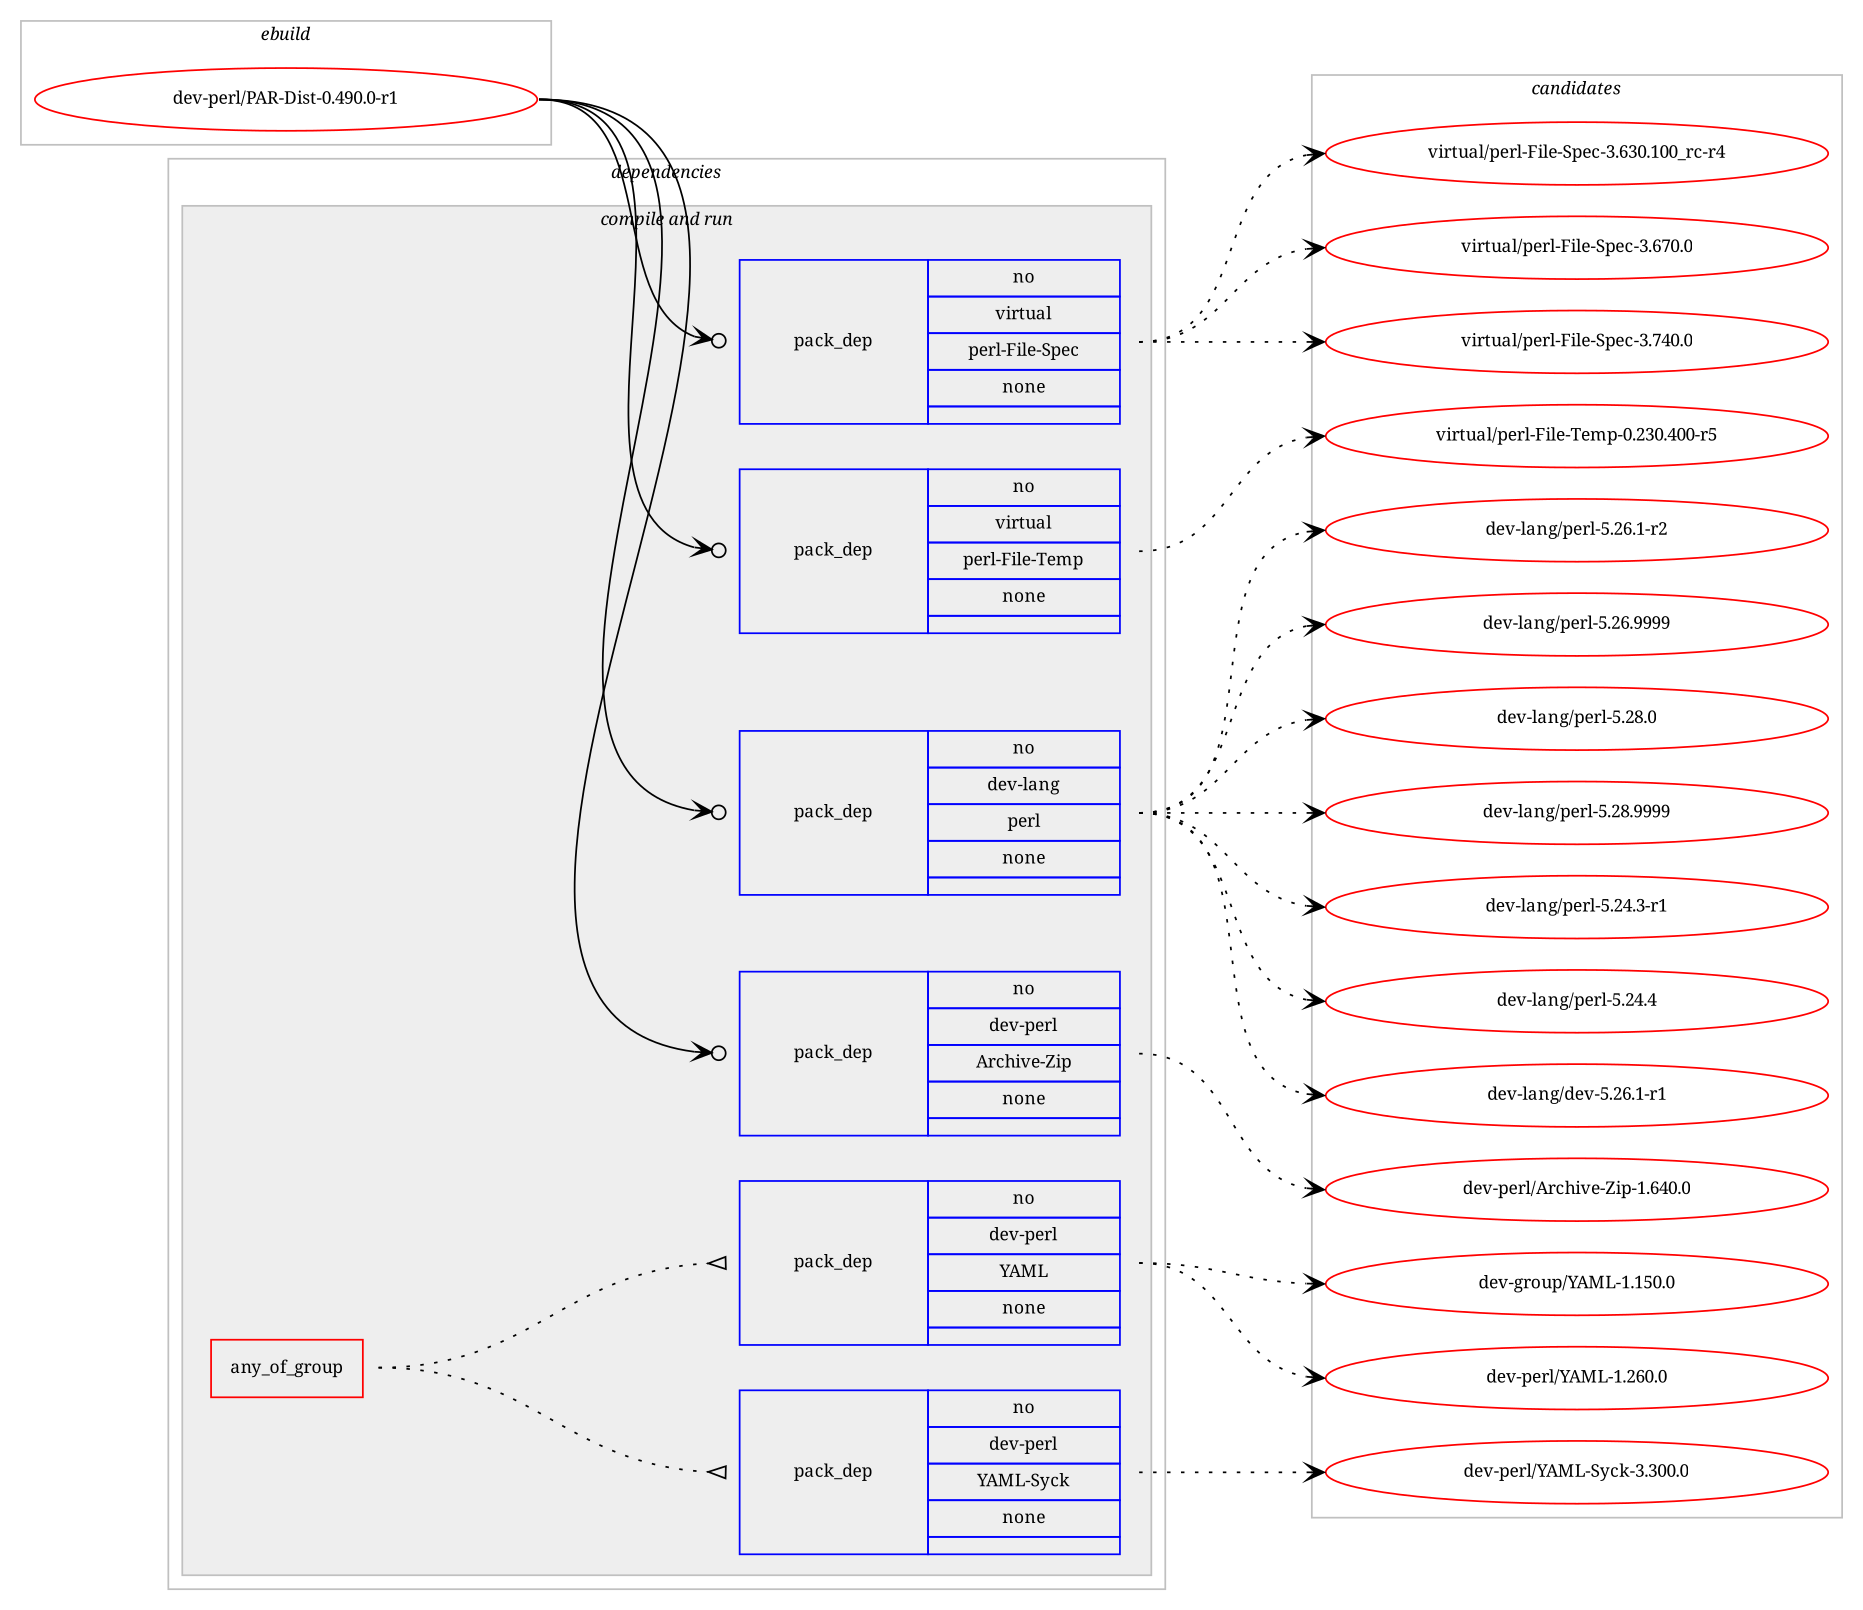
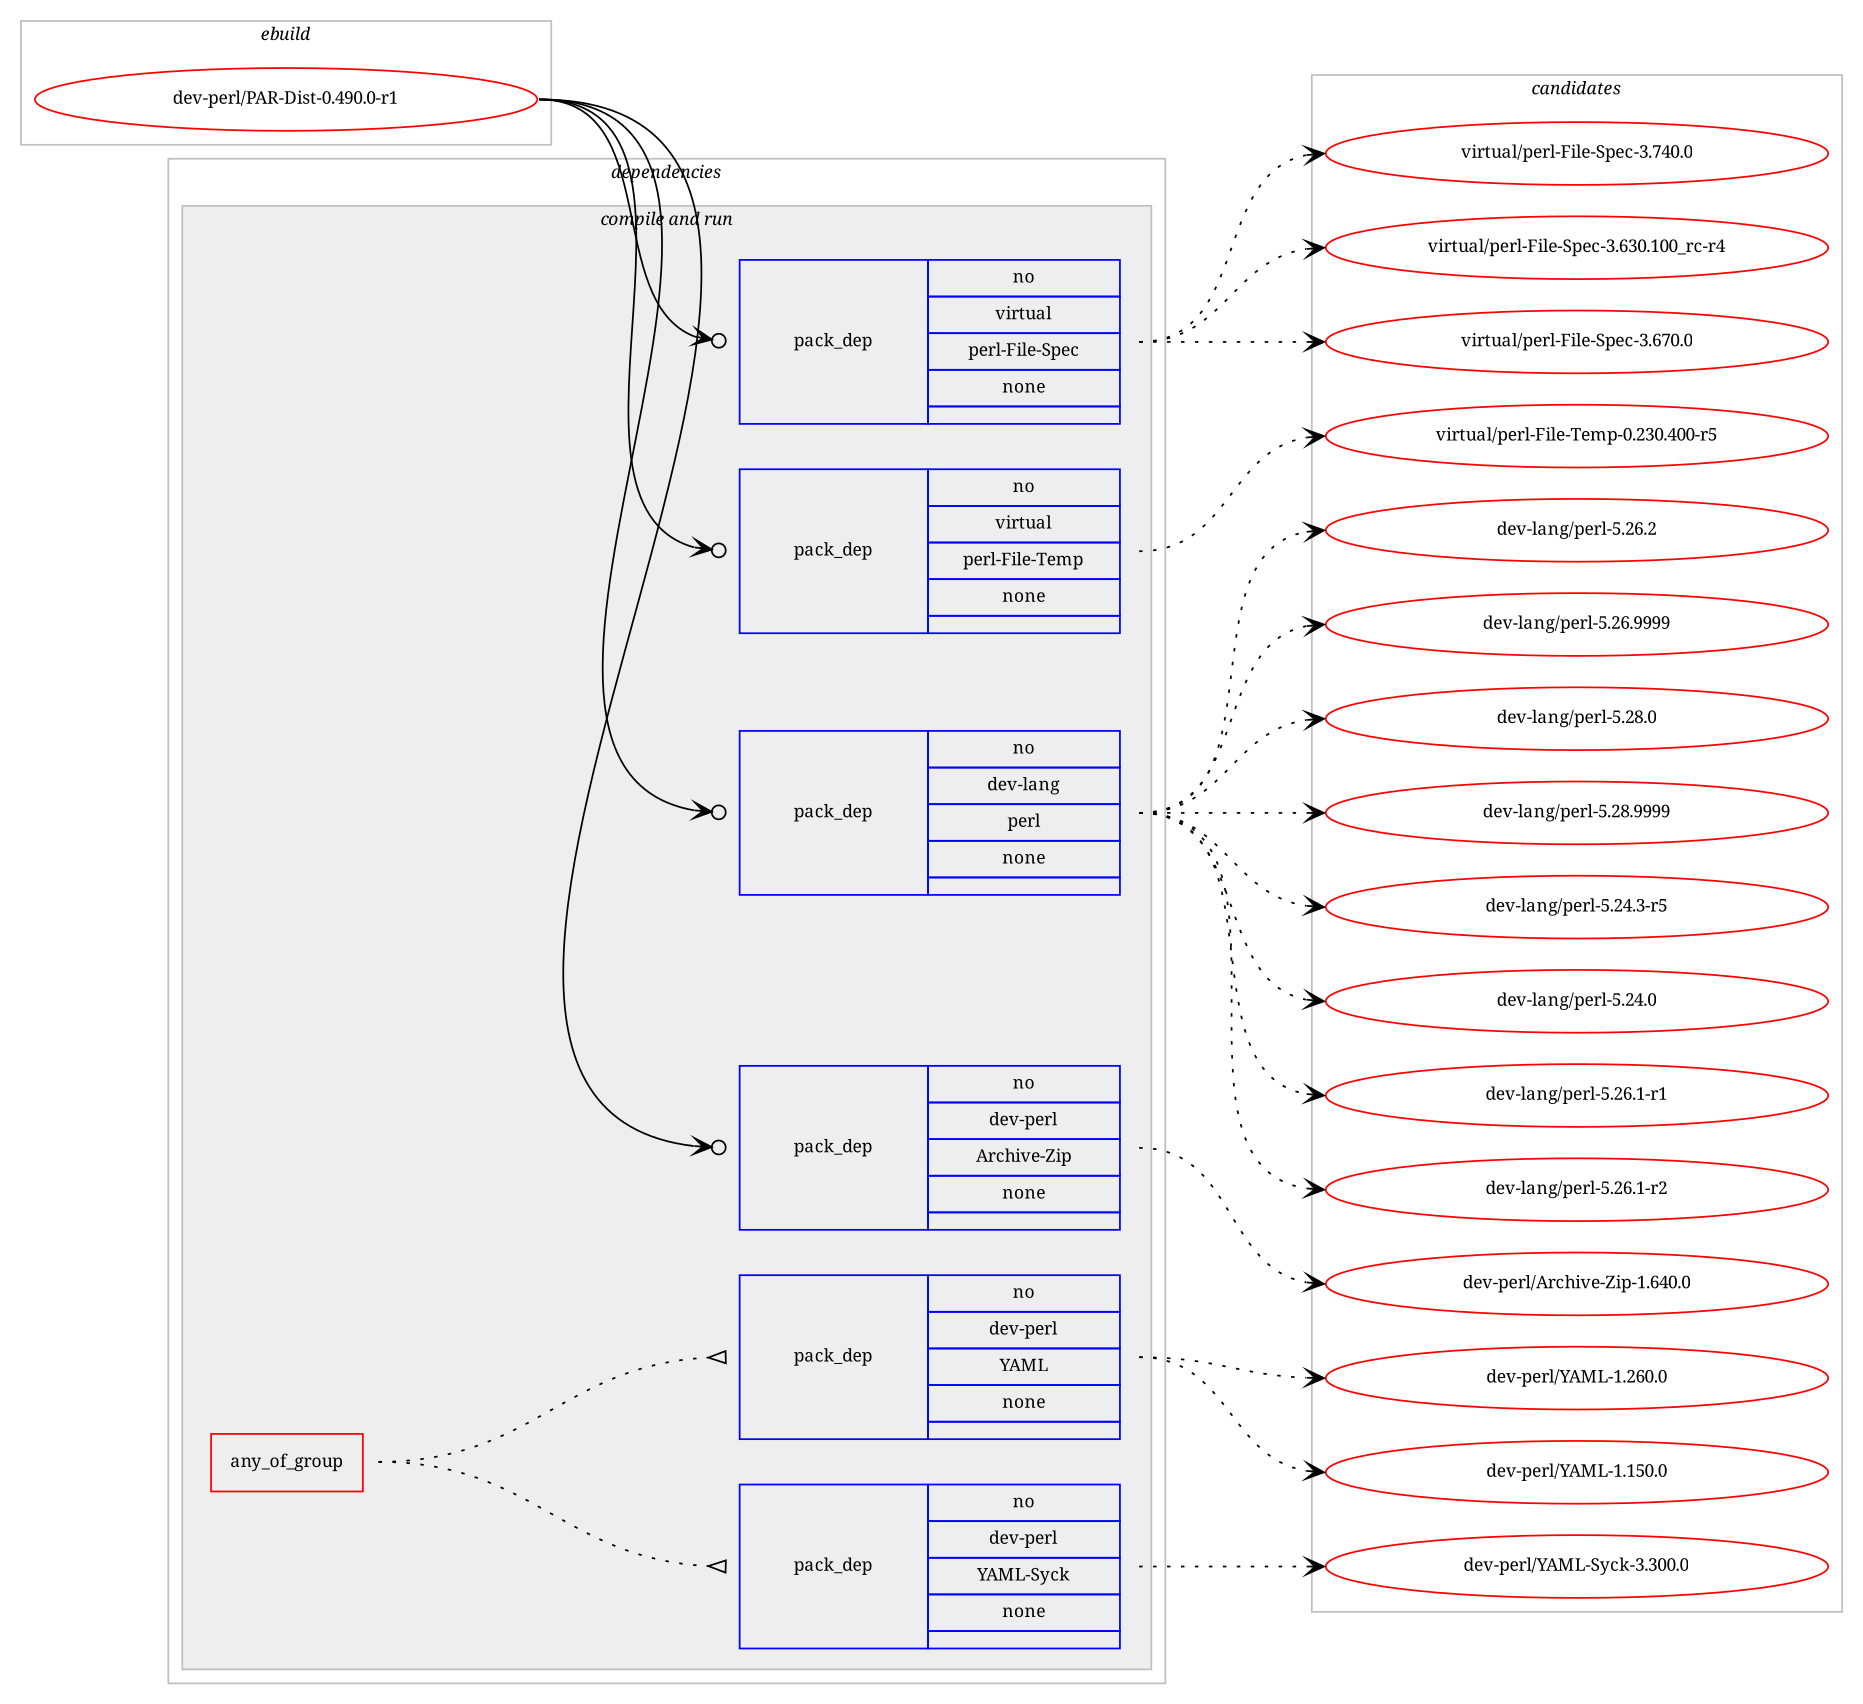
none -> (1577, 530)
(1577, 907) -> (1577, 907)
(1577, 1001) -> (1577, 1001)
(1577, 1096) -> (1577, 1096)
(1577, 1284) -> (1577, 1472)
